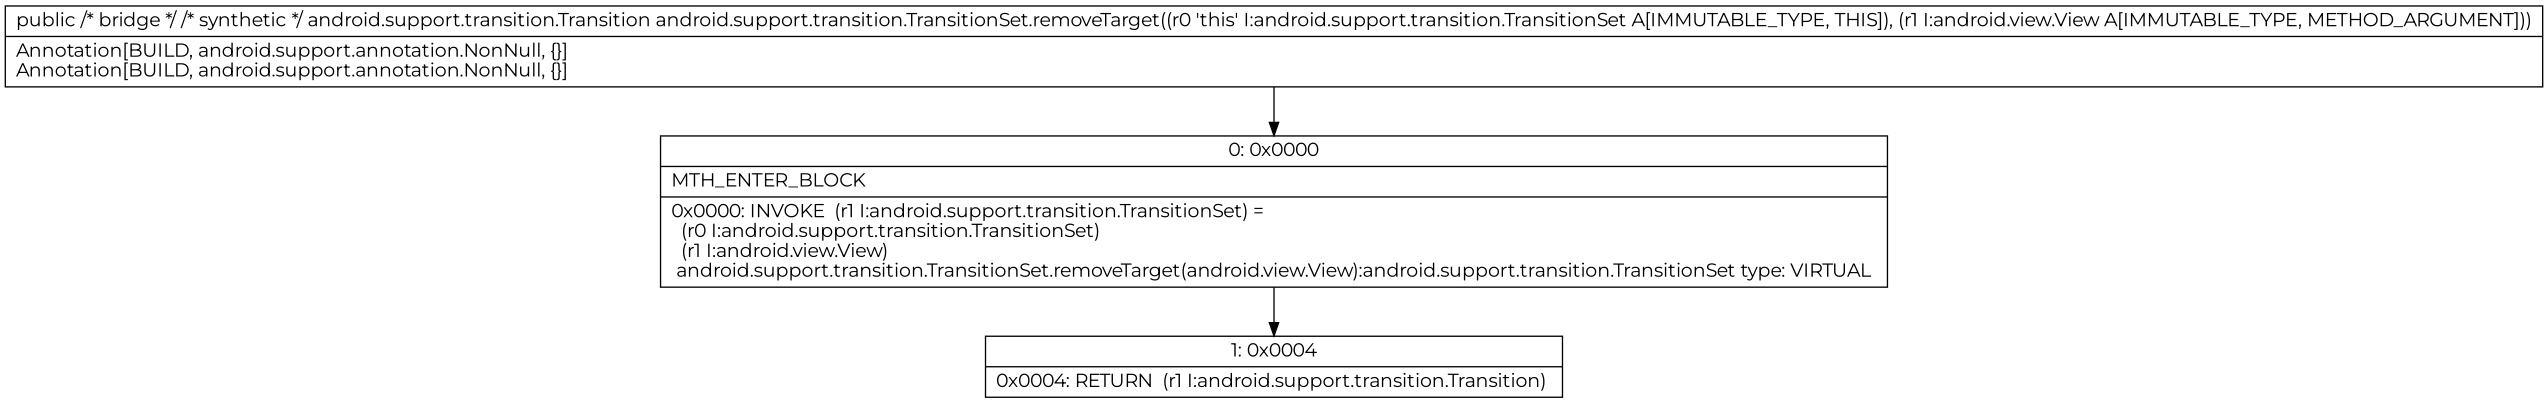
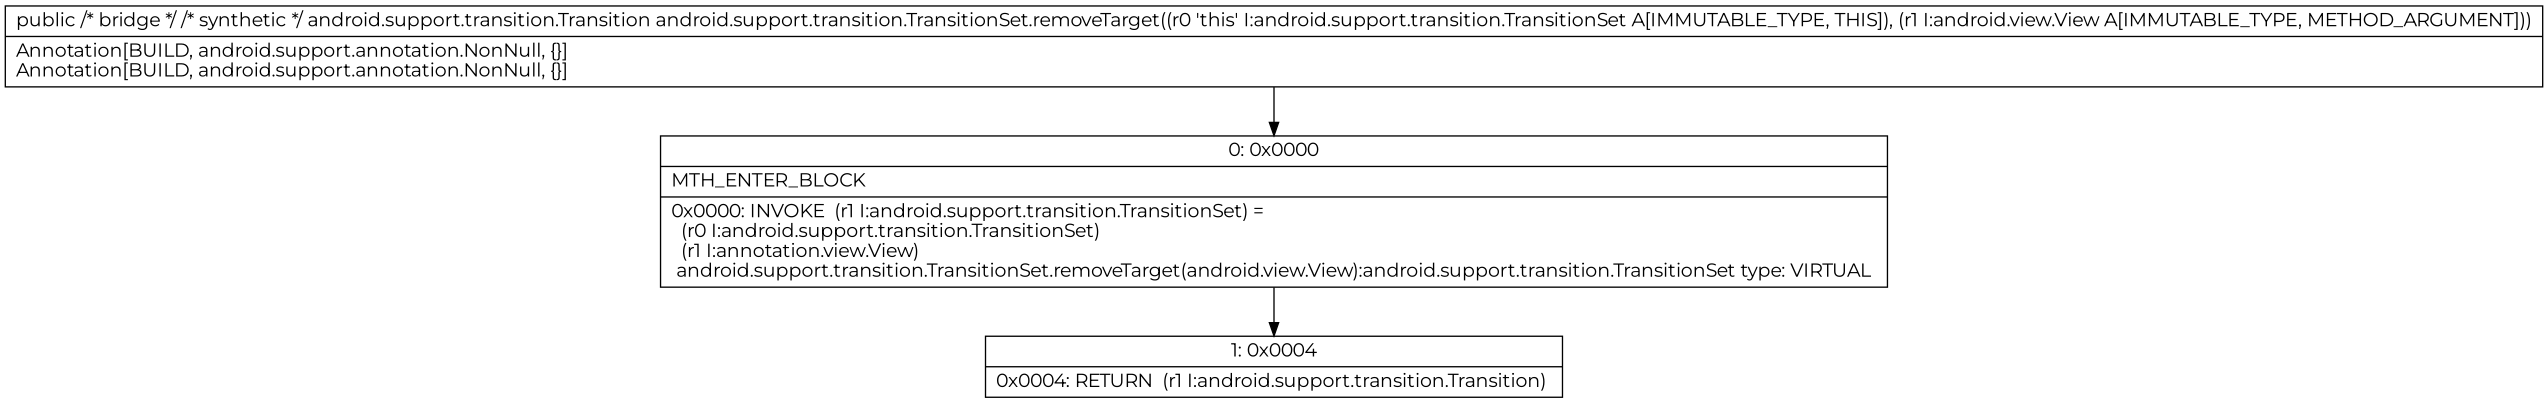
(780, 251) -> (795, 251)
